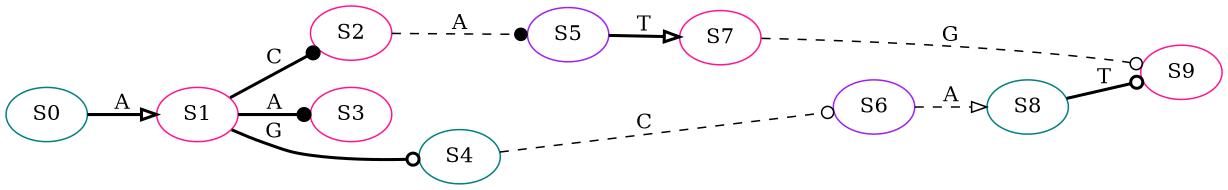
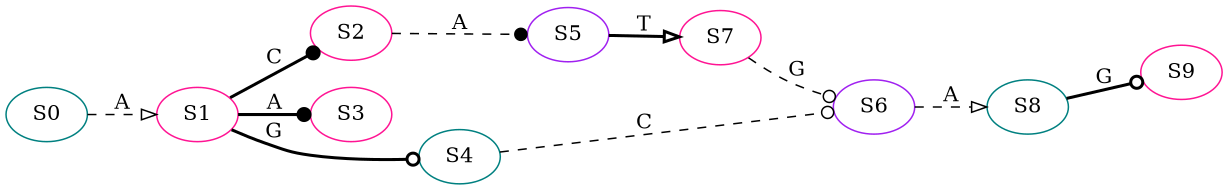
(946, 46) -> (784, 80)
(1105, 78) -> (1105, 78)
(114, 115) -> (114, 115)
